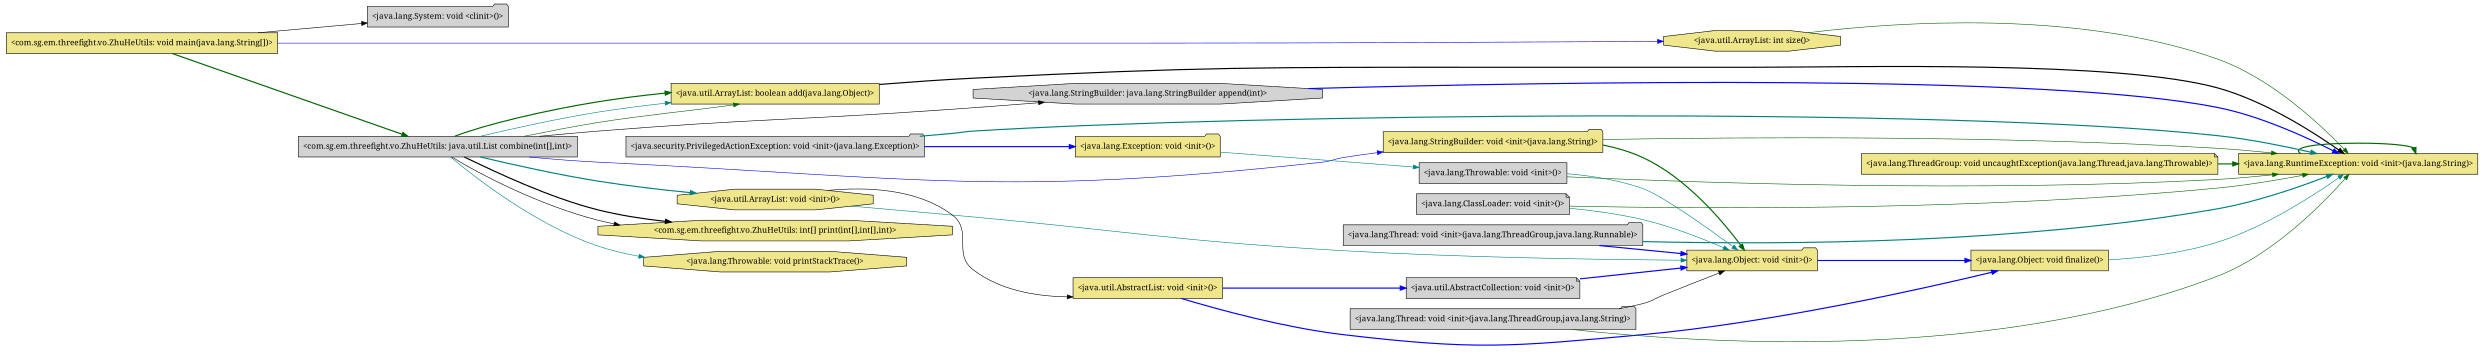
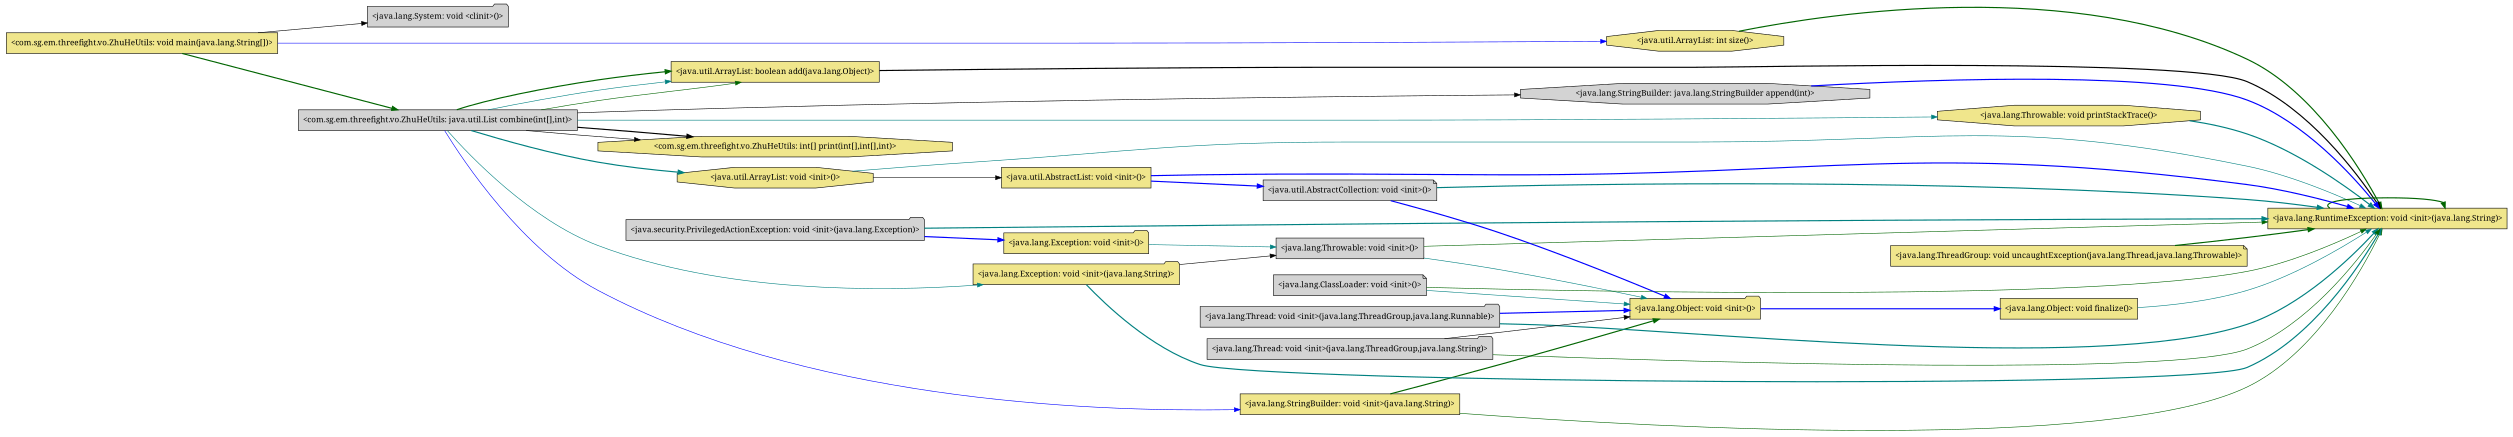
(2092, 31) -> (2094, 16)
(1493, 142) -> (1350, 404)
none -> (2285, 150)
none -> (1877, 185)
(1265, 246) -> (1610, 142)
none -> (1076, 274)
(1587, 340) -> (1751, 169)
